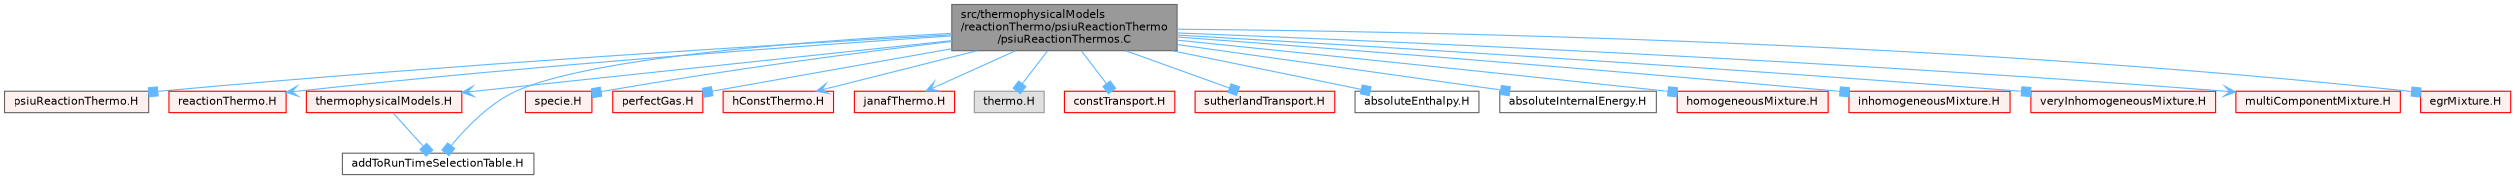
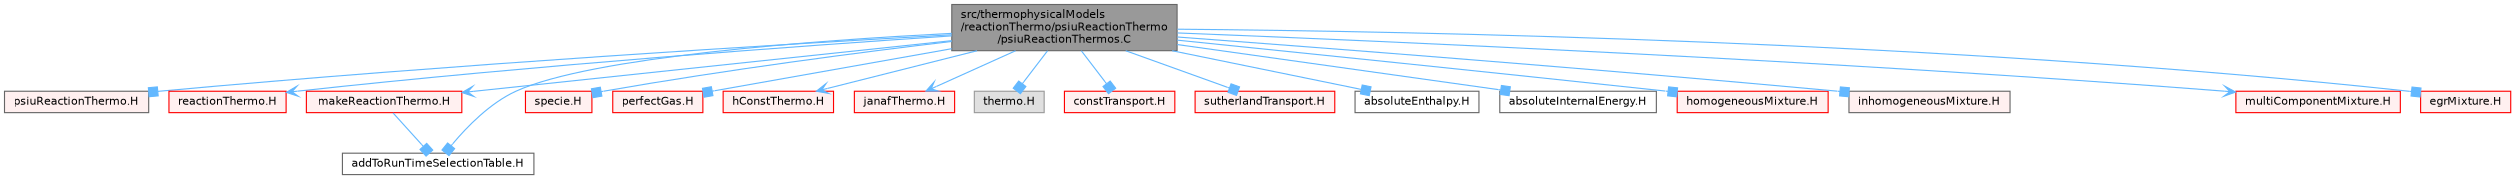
(384, 102) -> (384, 102)
(1930, 102) -> (1930, 102)
(2123, 102) -> none
